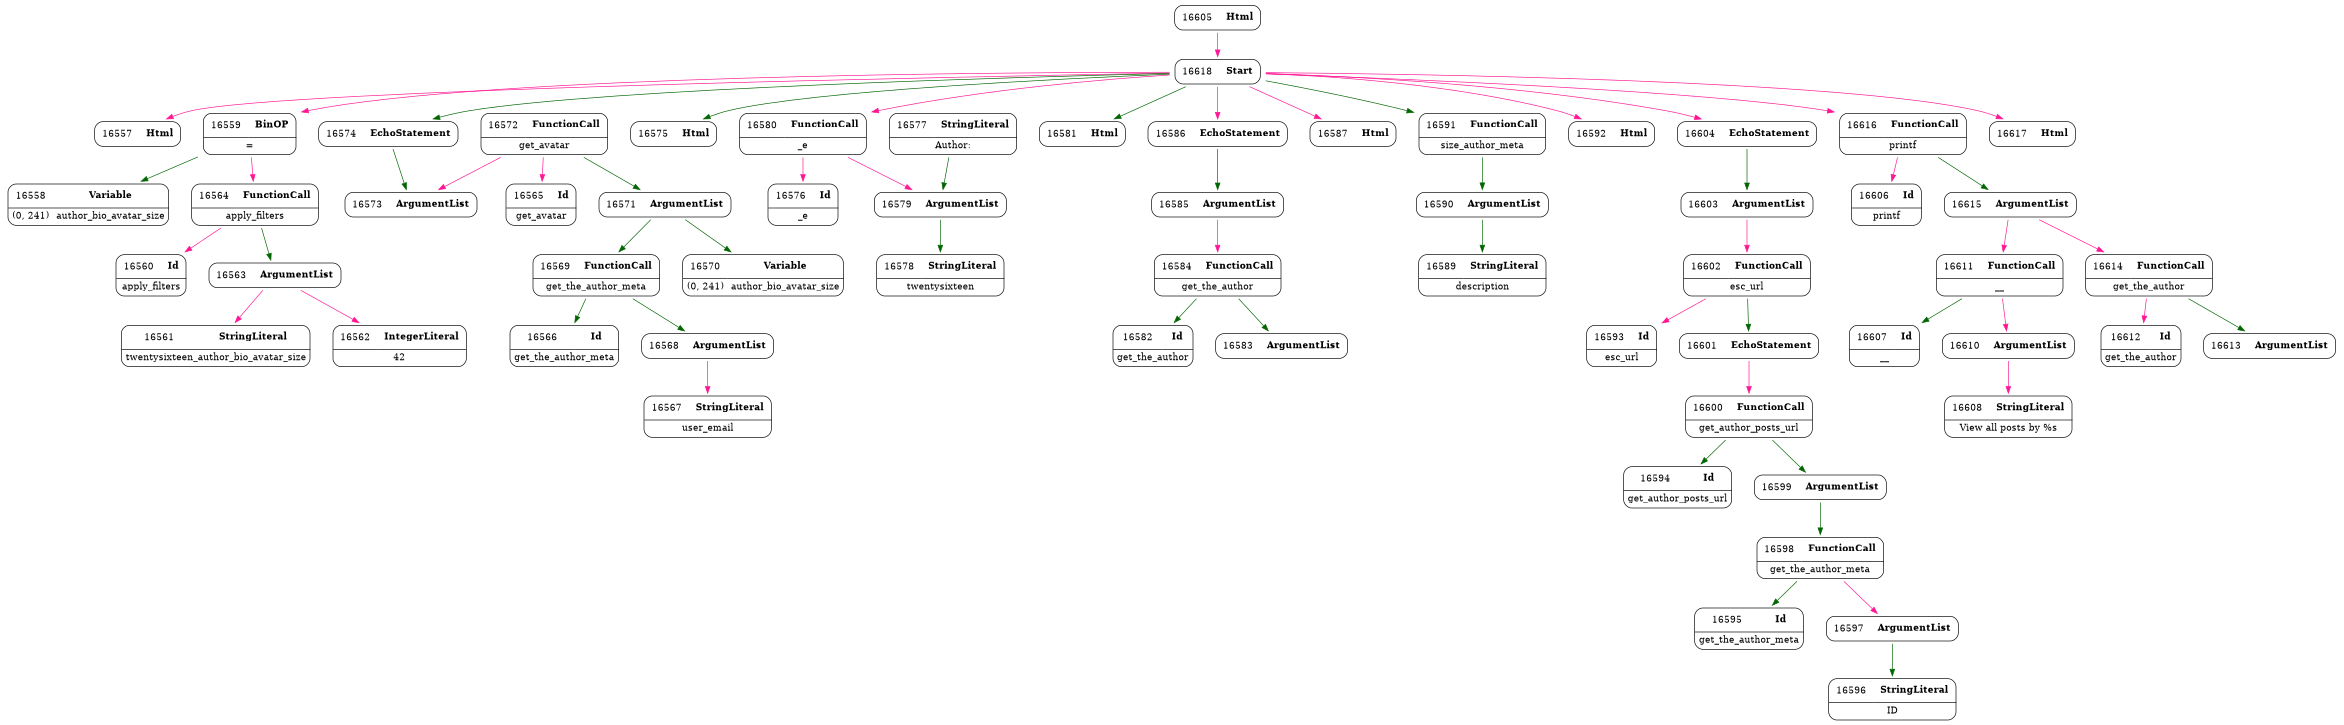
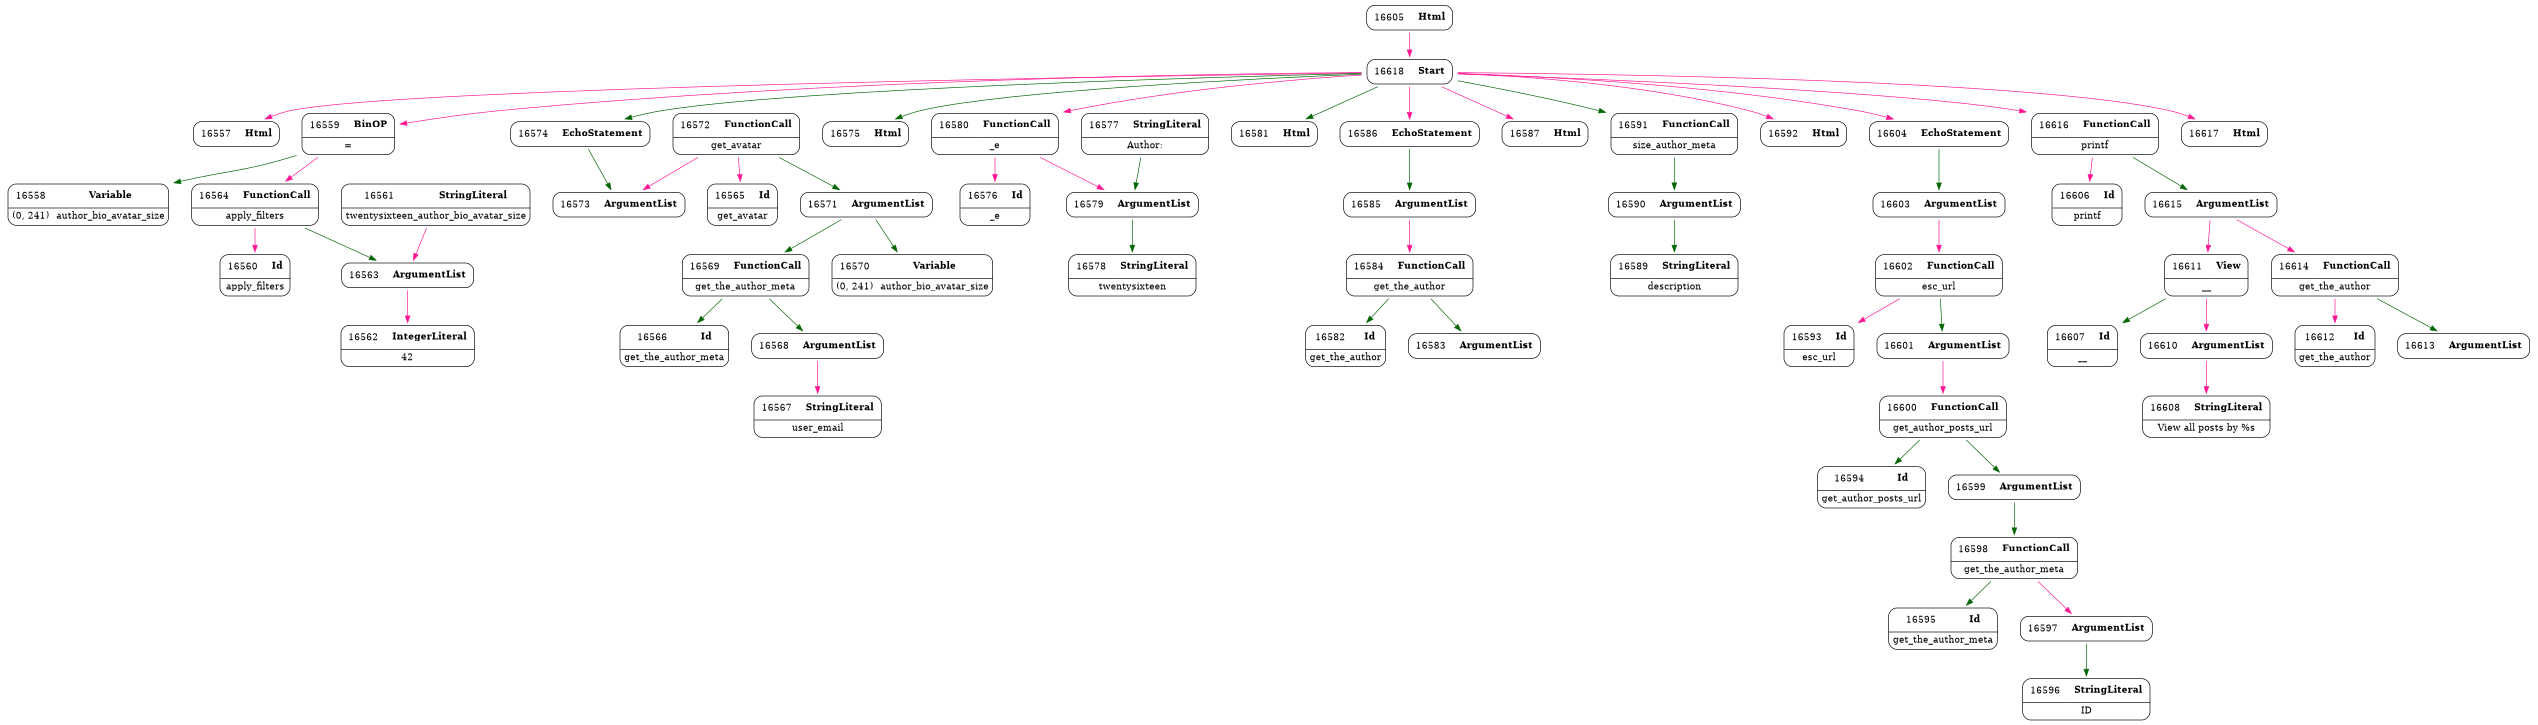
(2022, 266) -> (2229, 266)
(251, 304) -> (421, 241)
(1771, 345) -> (1965, 345)
